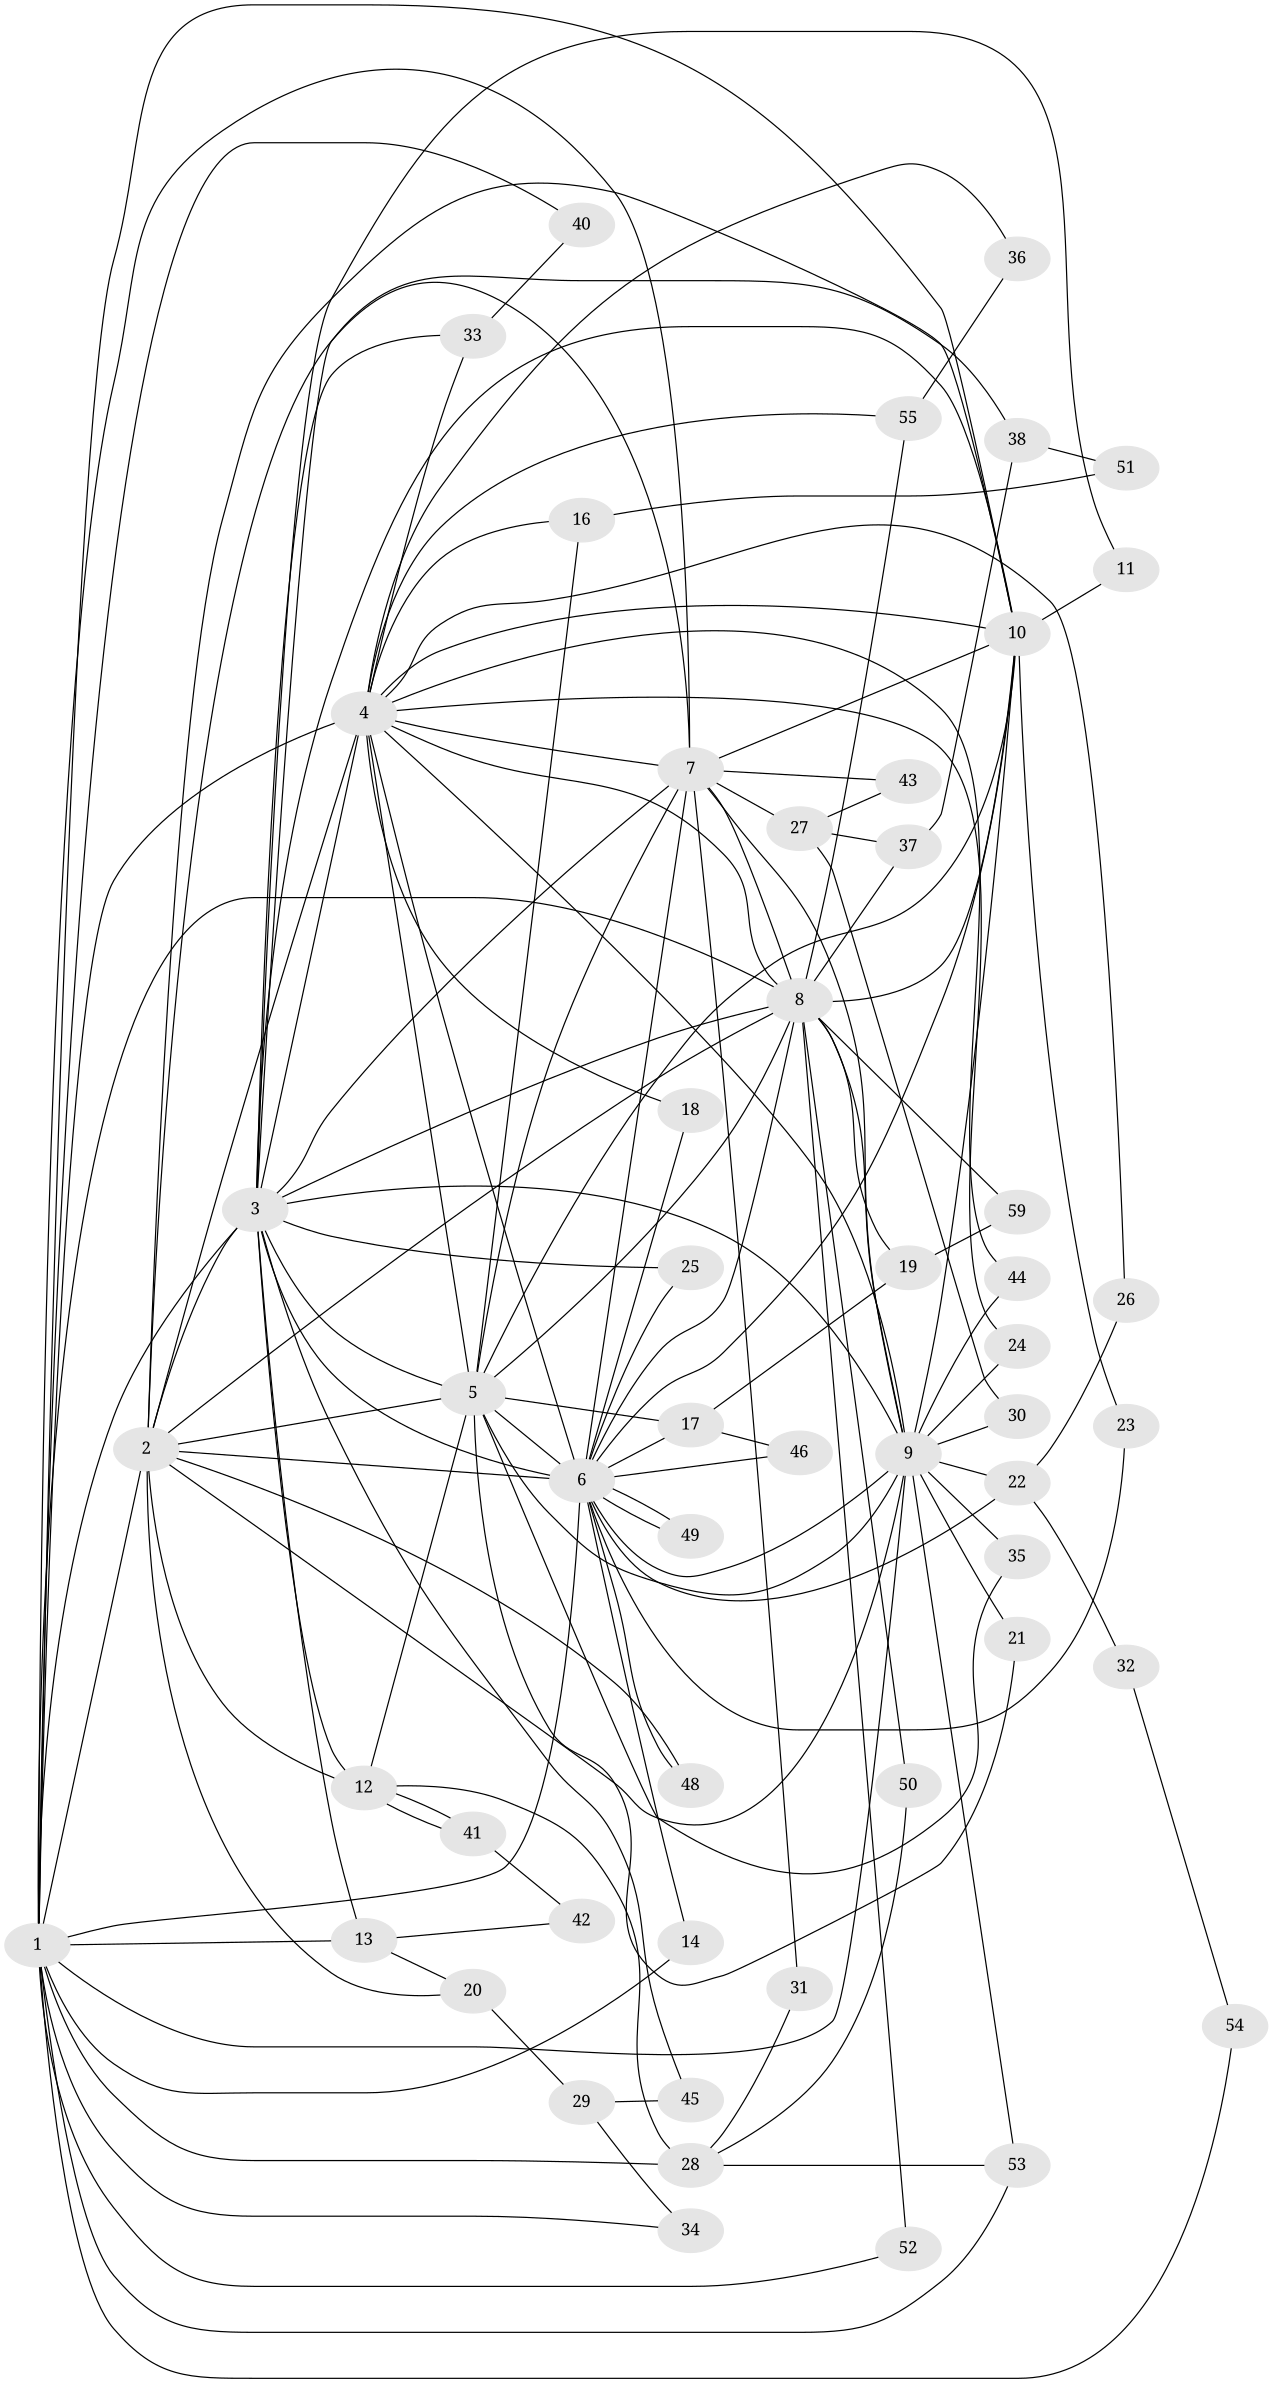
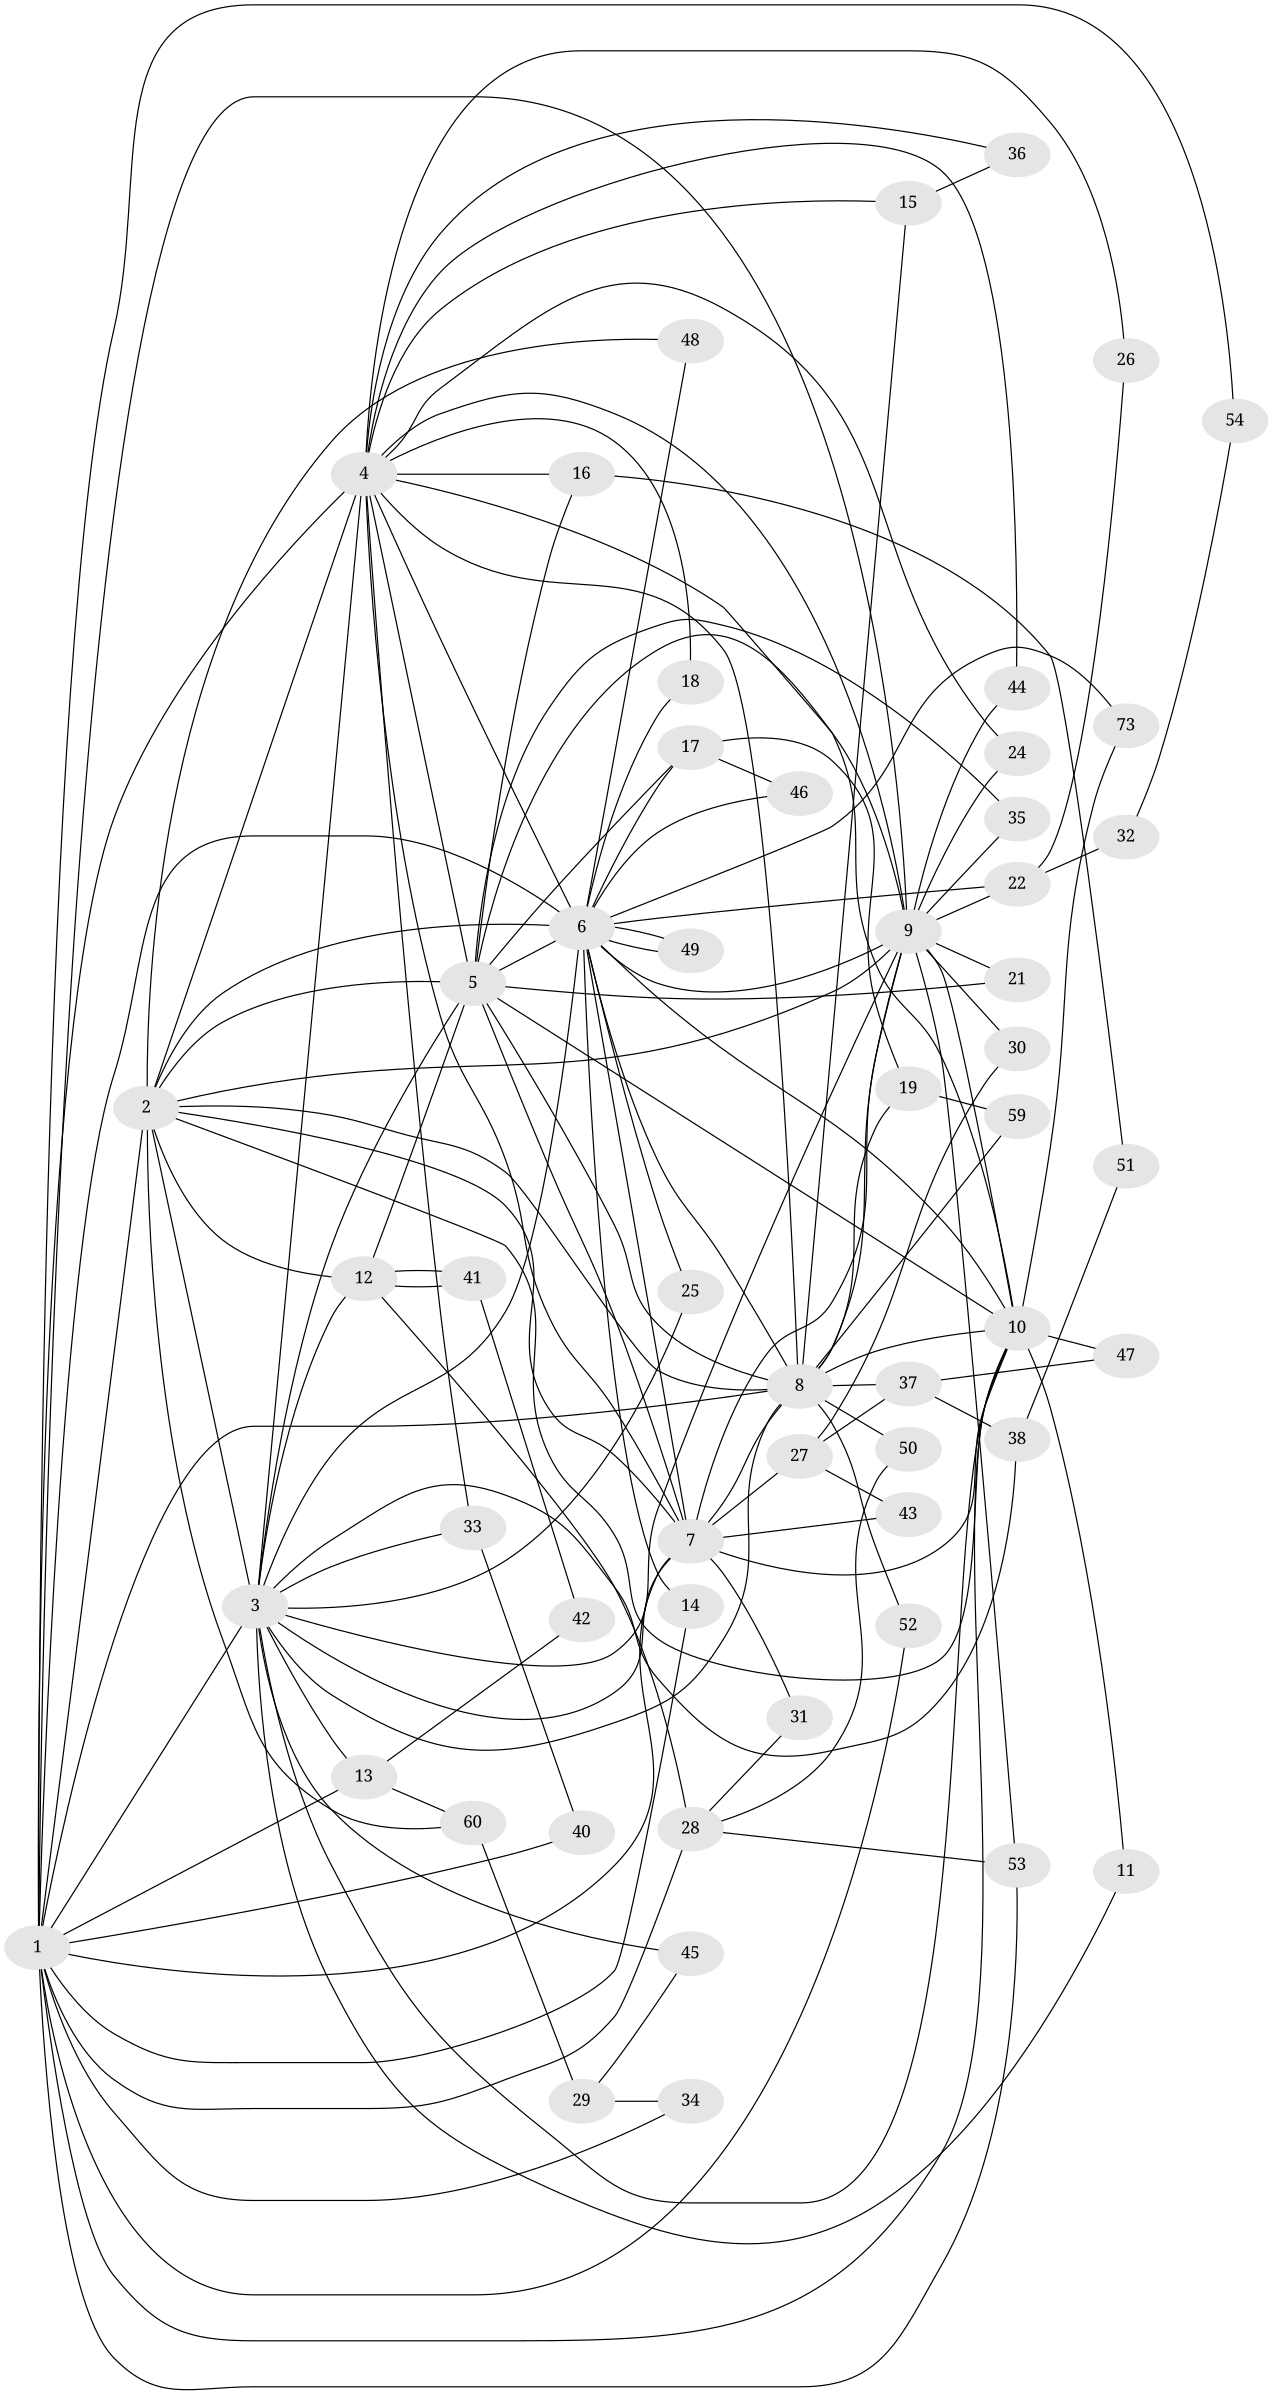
(909, 419) -> (909, 203)
none -> (1126, 1356)
(1126, 1426) -> (1126, 726)
(473, 1991) -> (473, 1823)
